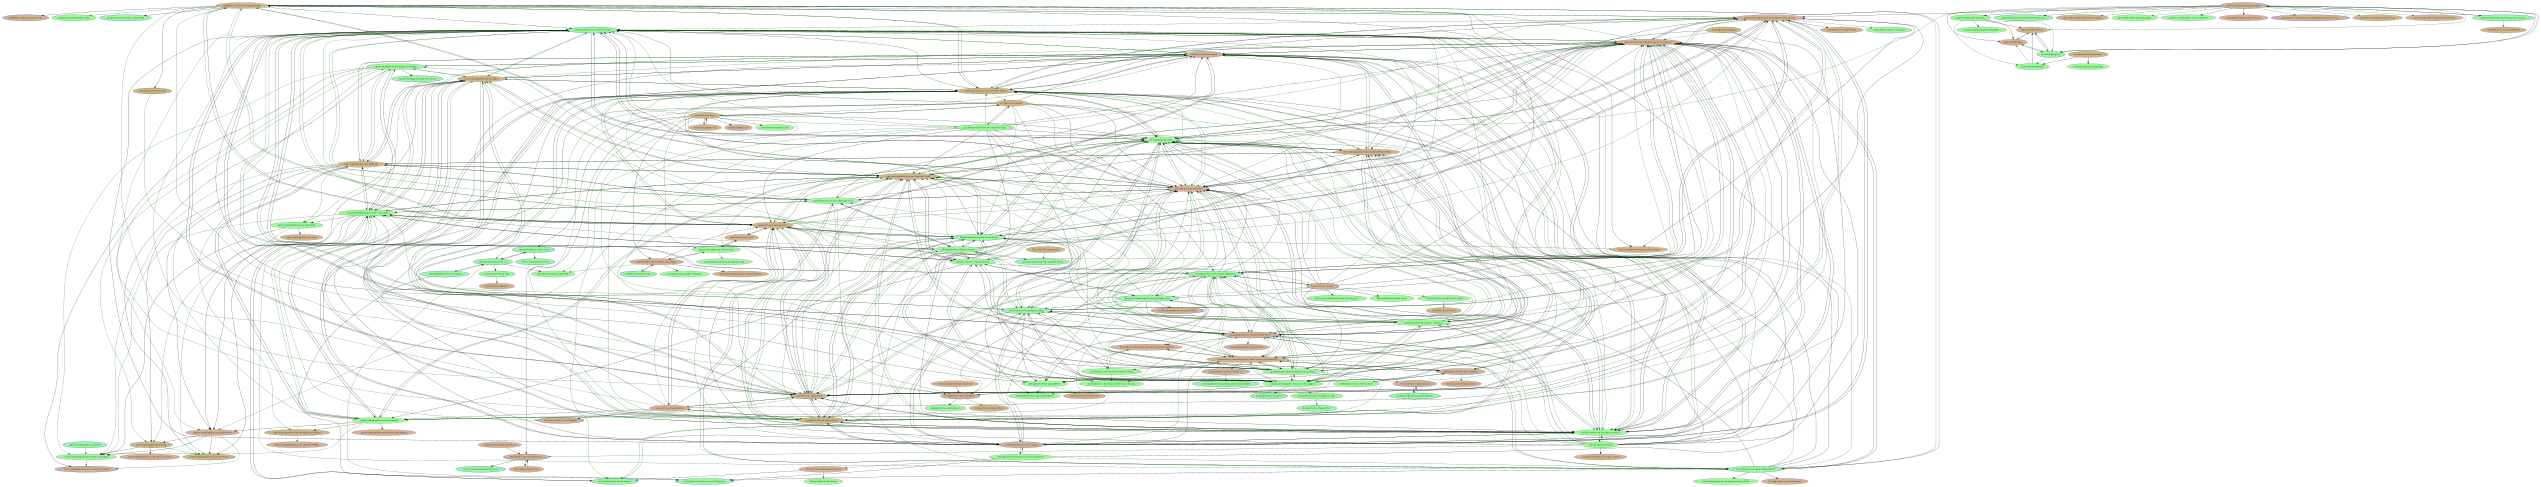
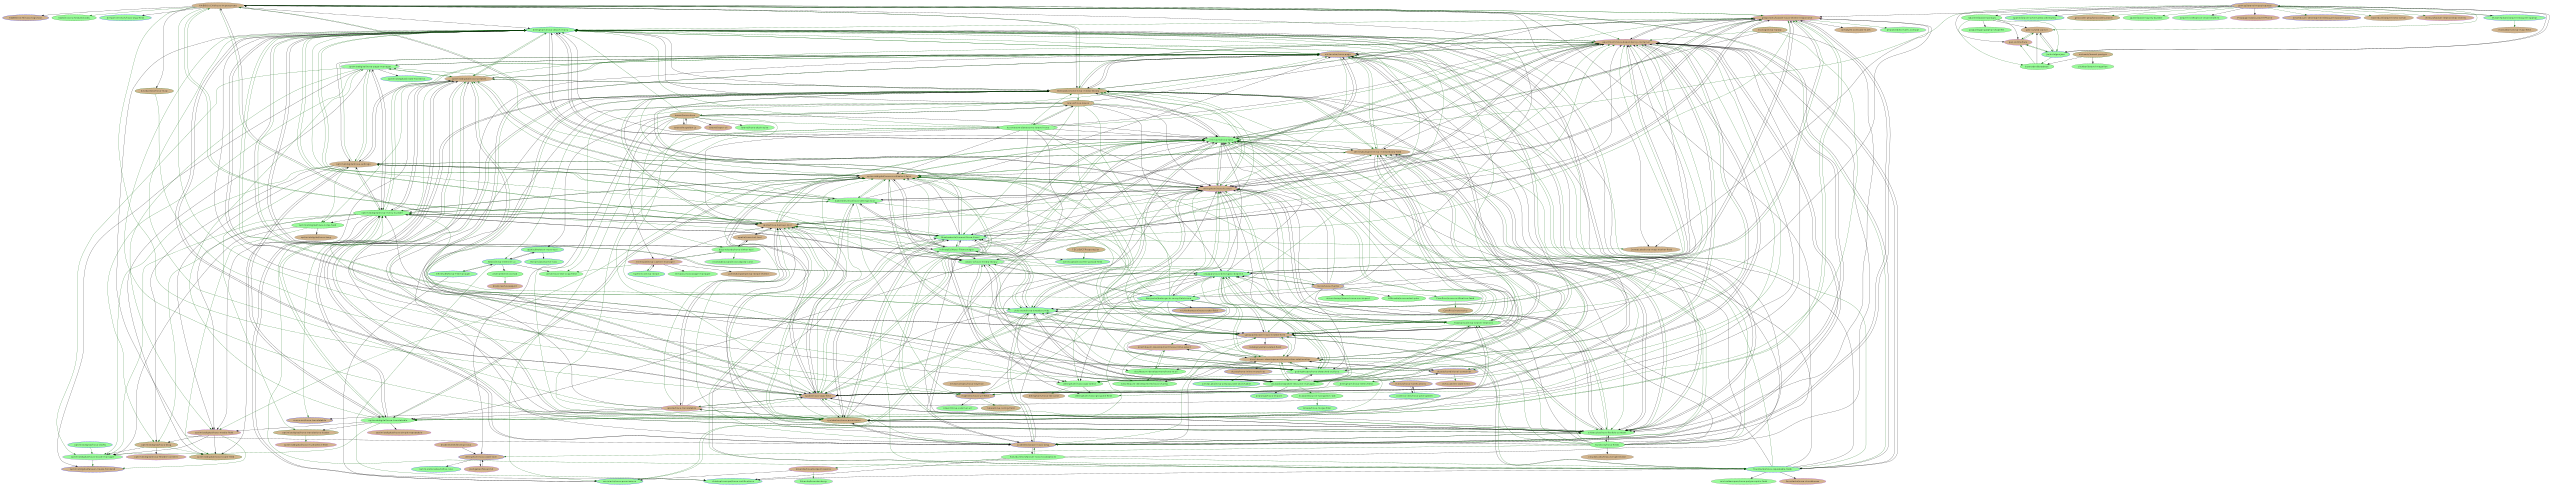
(1249, 282) -> none
